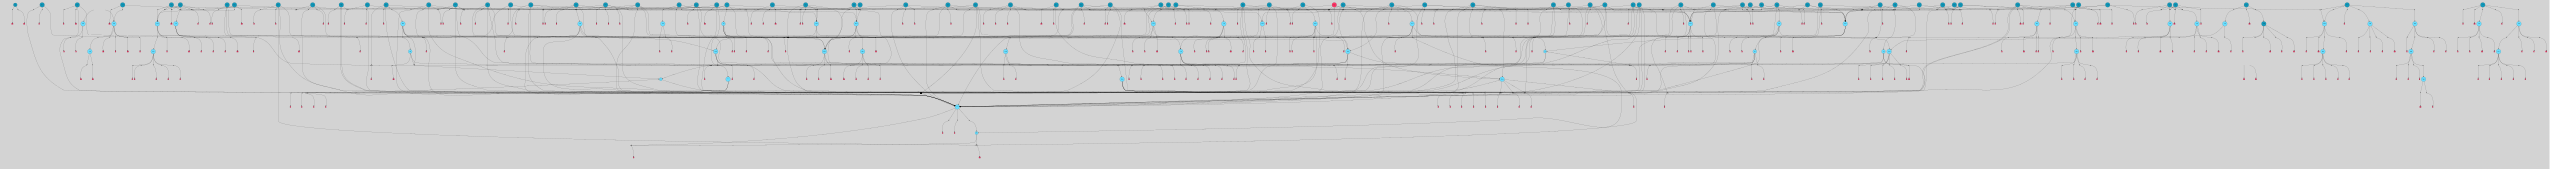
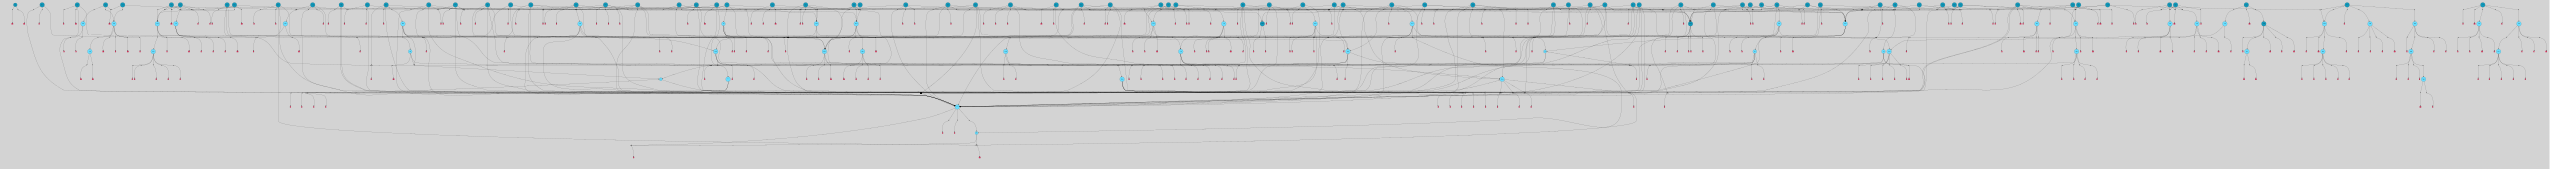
none -> (106, 5)
(1334, 5) -> (1334, 5)
none -> (285, 24)
(663, 24) -> none
(1262, 24) -> (1262, 24)
(1691, 24) -> (1691, 24)
none -> (2247, 52)
